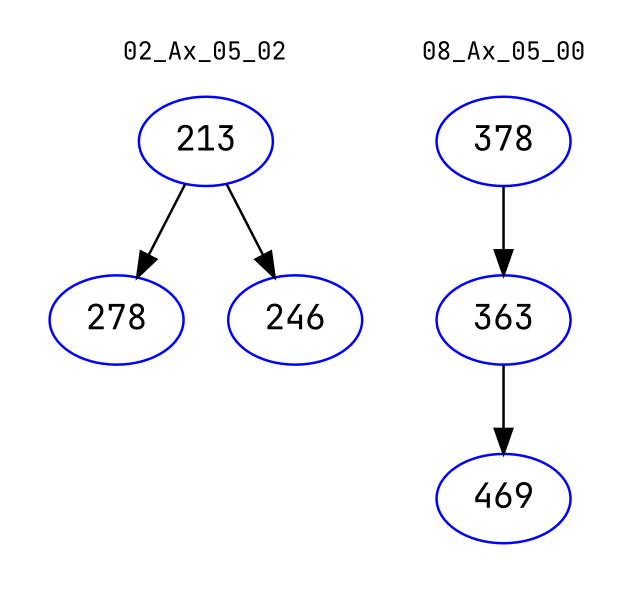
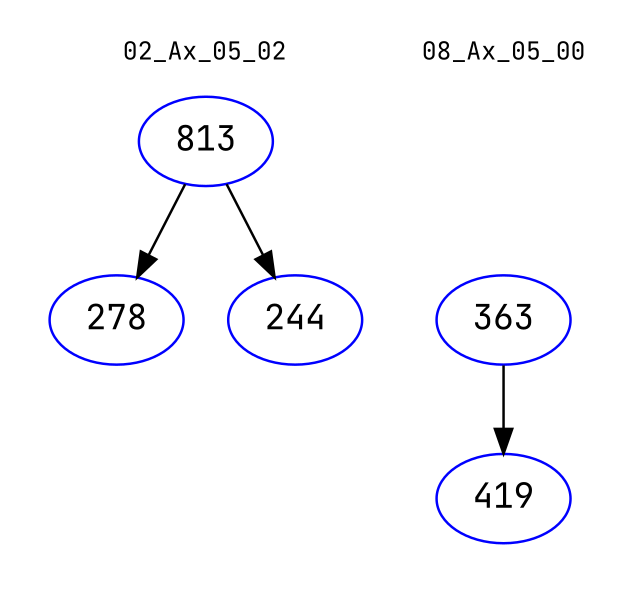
(206, 141) -> (206, 141)
(504, 141) -> none
(295, 320) -> (295, 320)
(504, 499) -> (504, 499)
